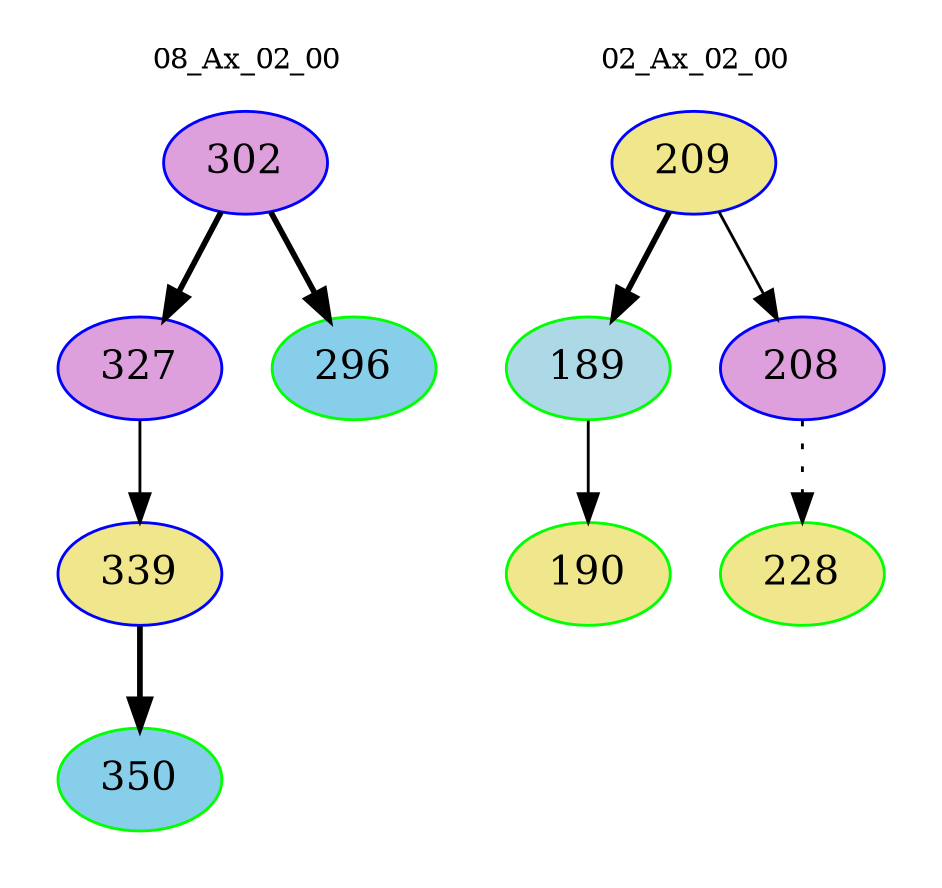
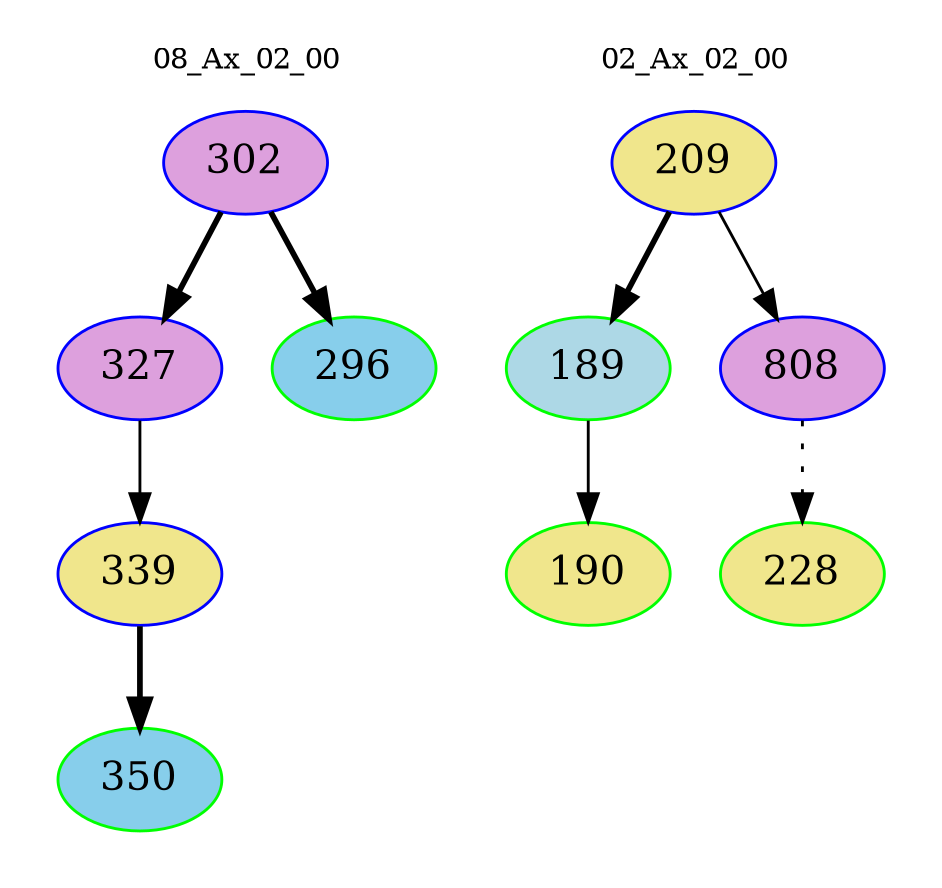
(802, 368) -> (802, 368)
